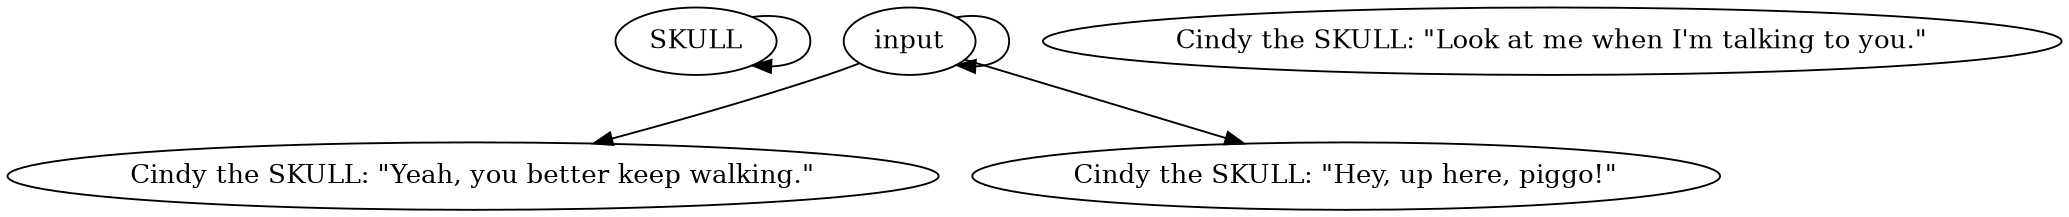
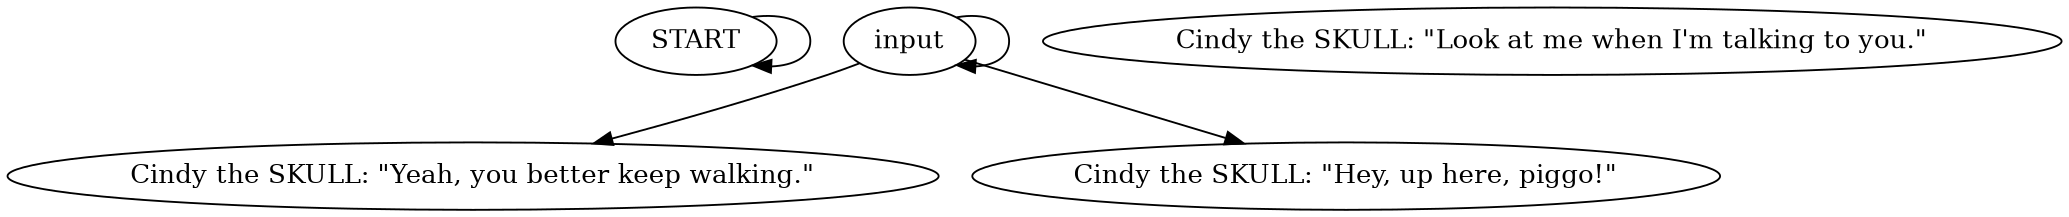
(696, 41) -> (696, 41)
